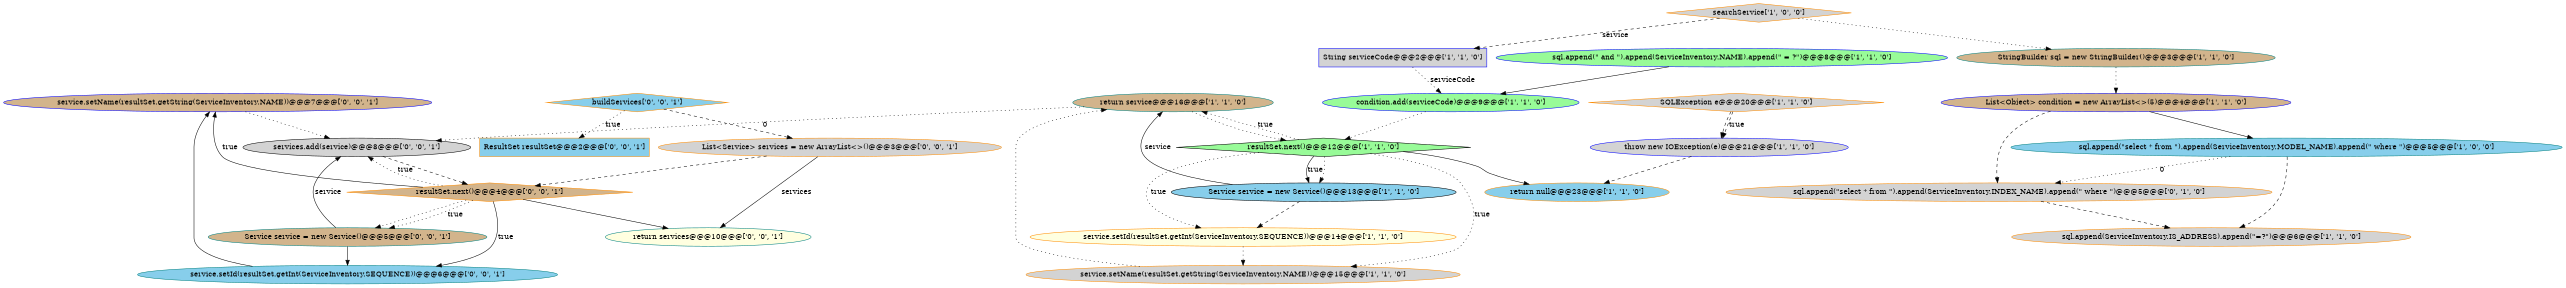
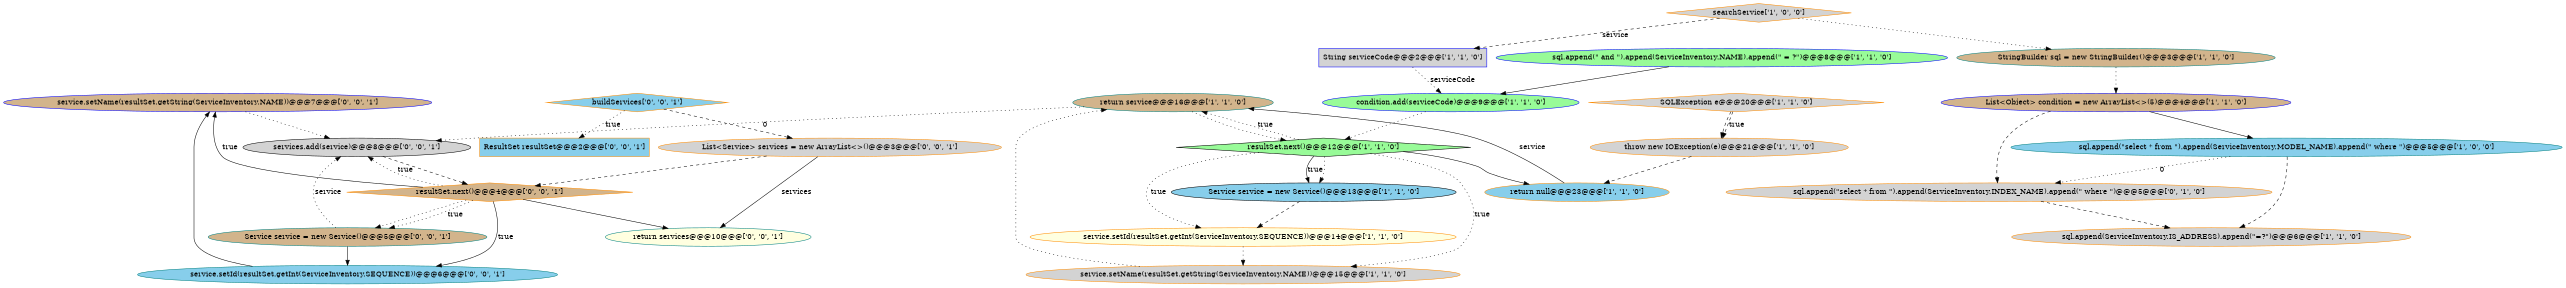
(1719, 147) -> (1719, 147)
(1164, 169) -> (1415, 126)
(313, 193) -> (313, 193)
